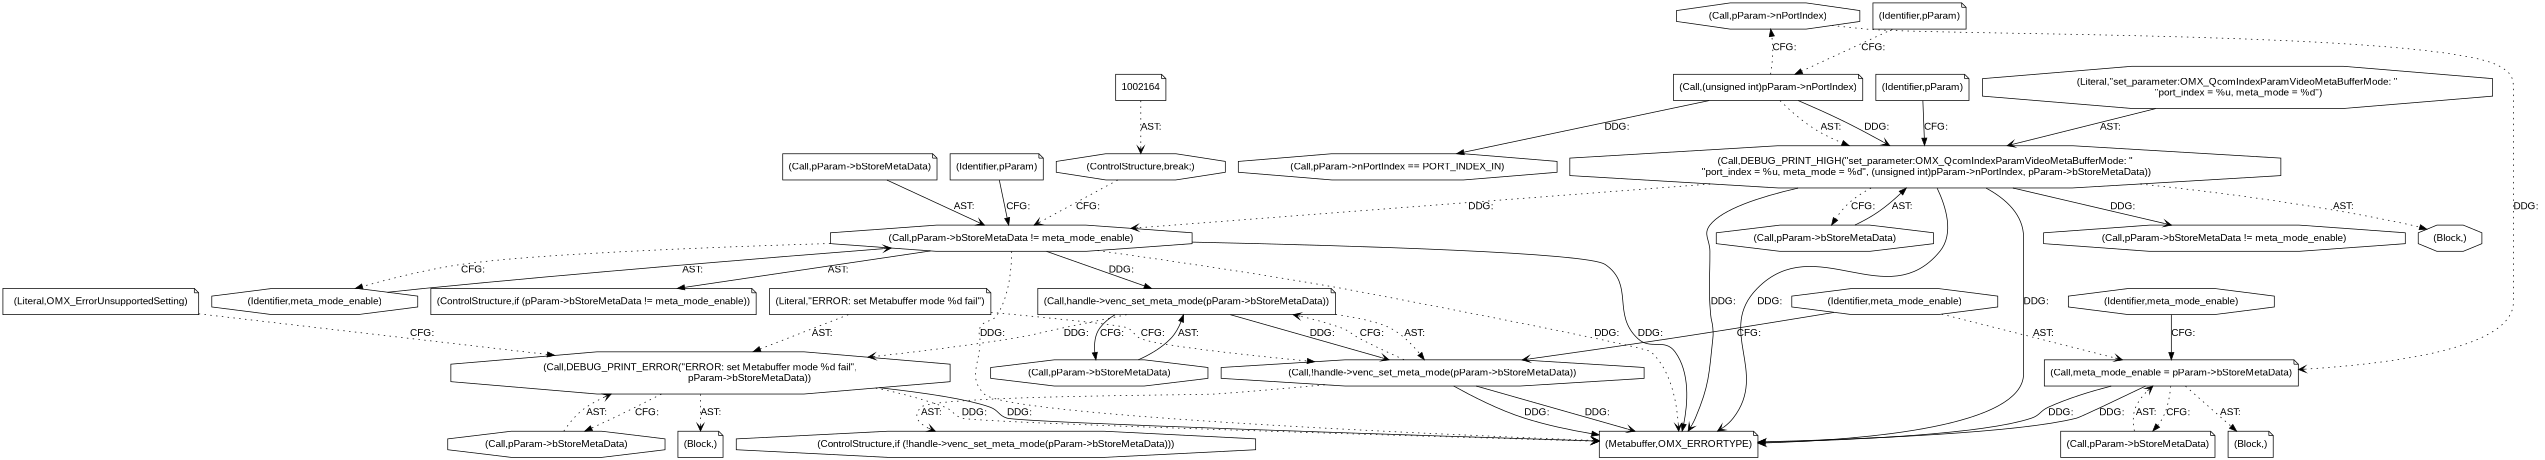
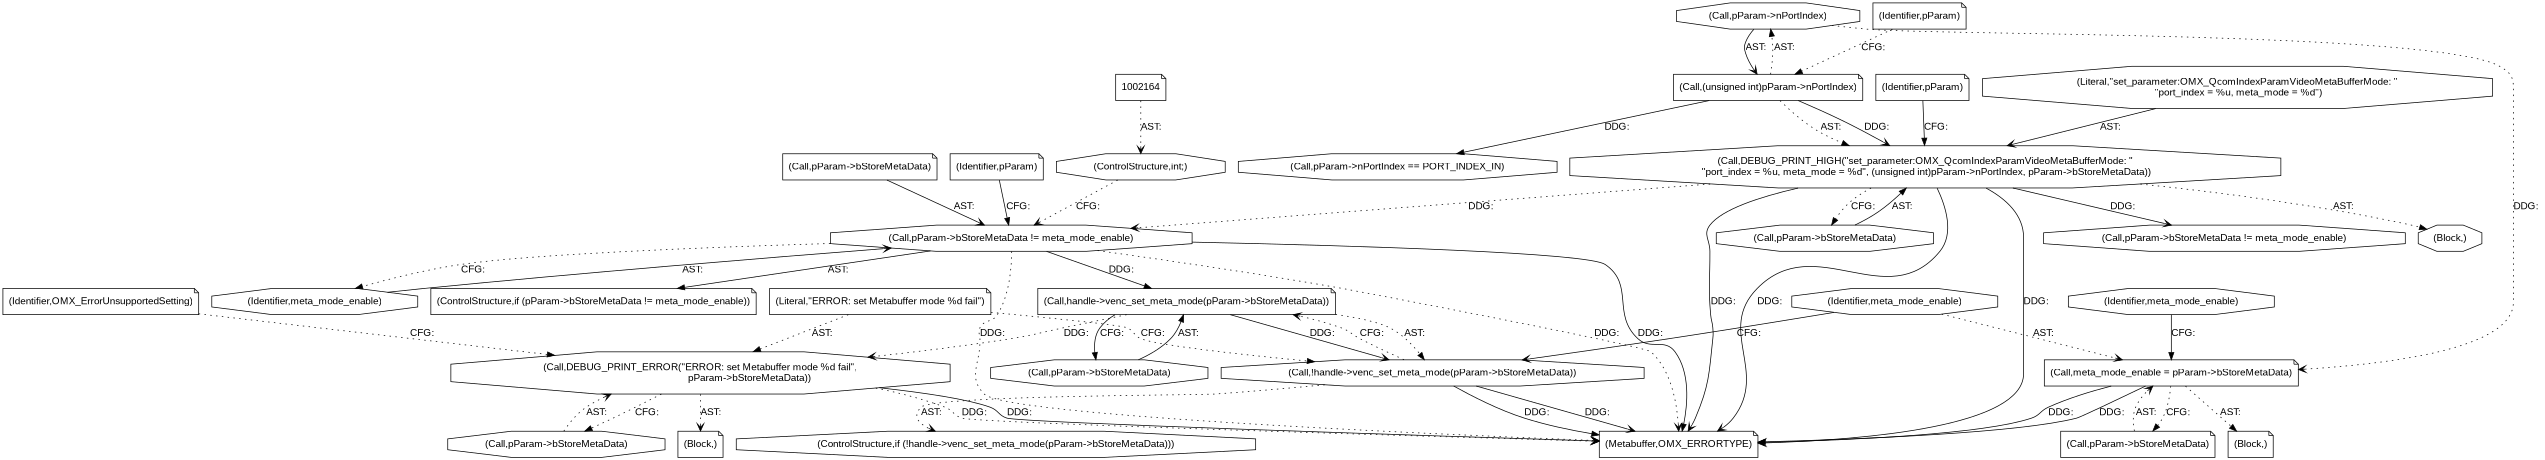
none -> (1744, 48)
(1786, 48) -> (1786, 48)
(1141, 167) -> (1141, 167)
(101, 302) -> (101, 302)
